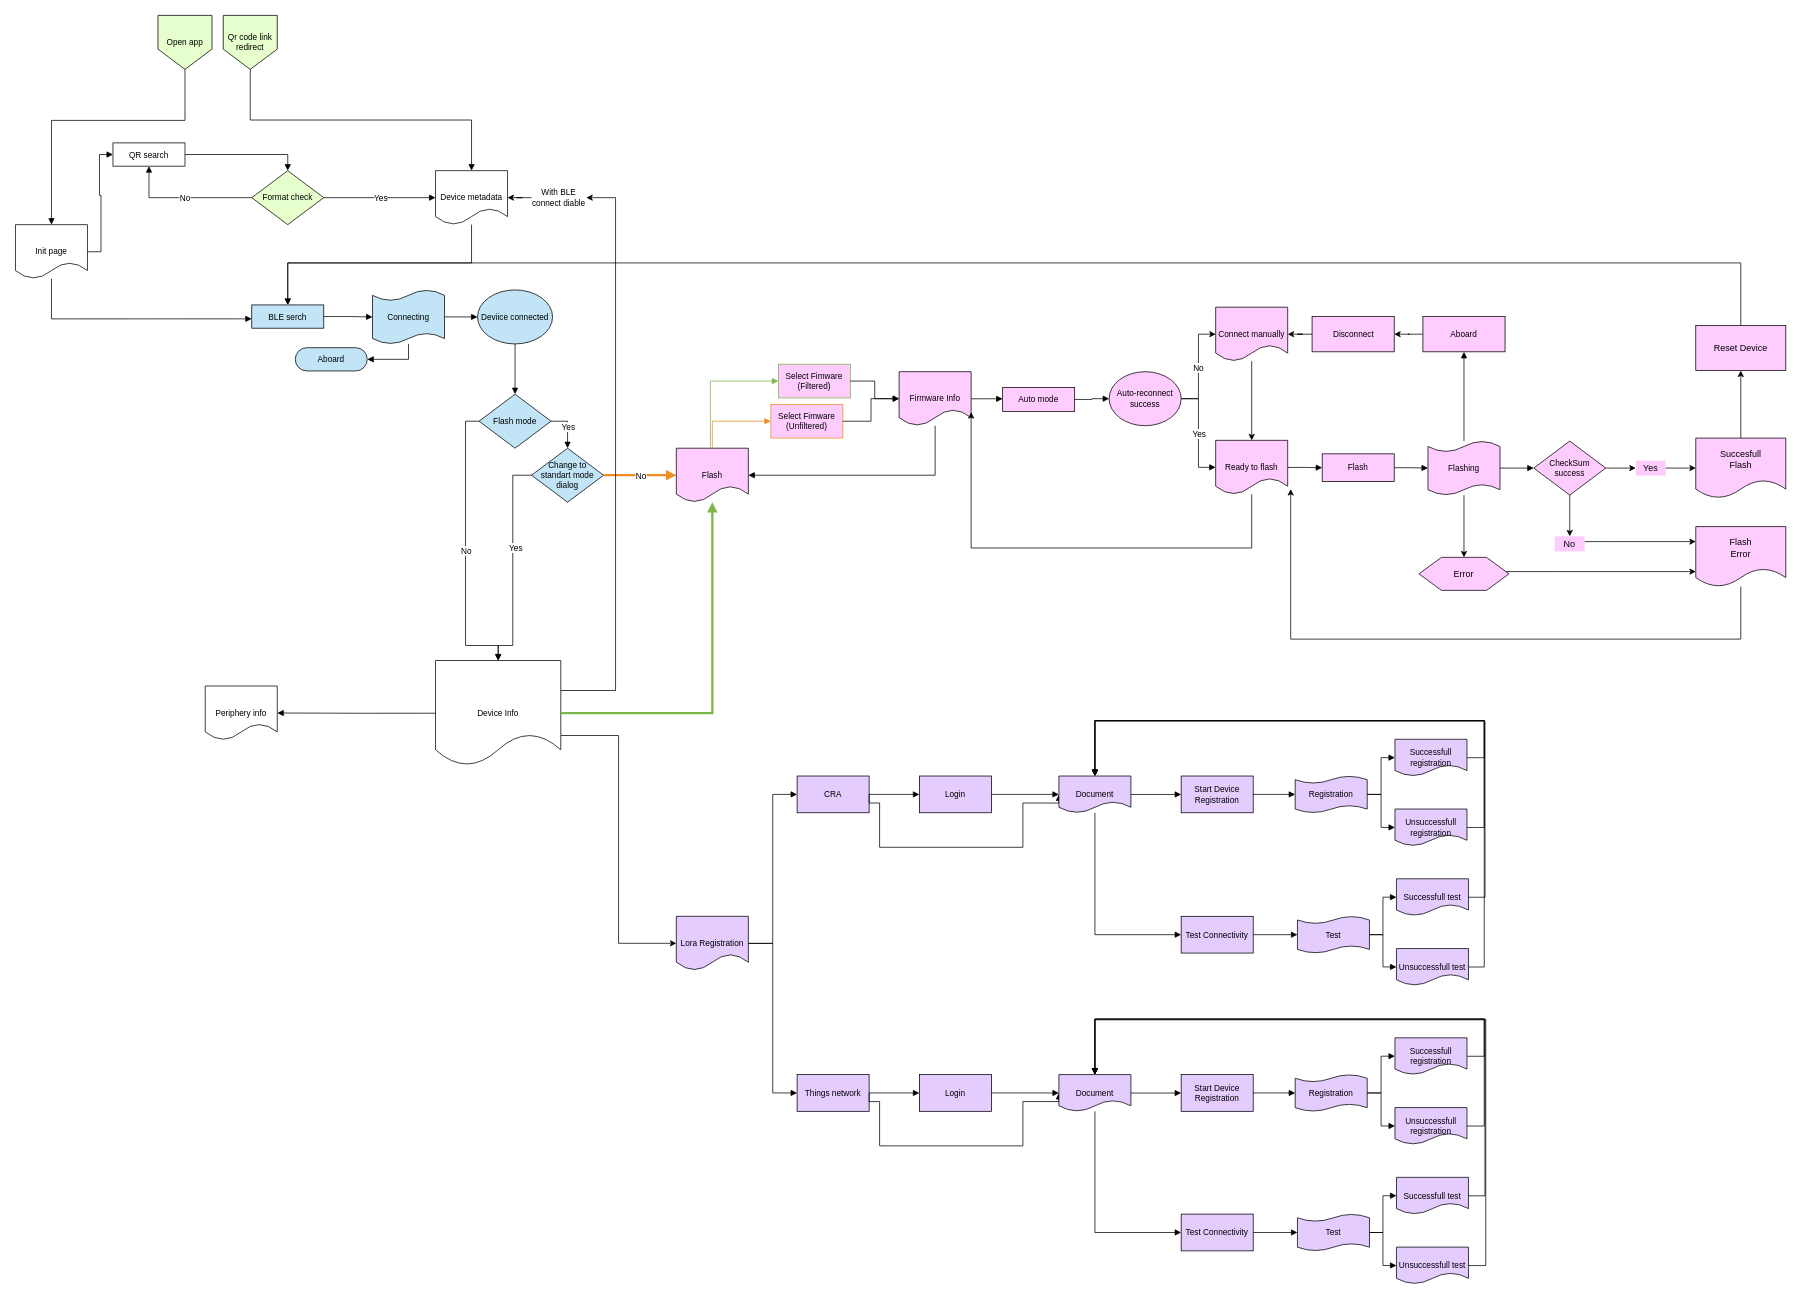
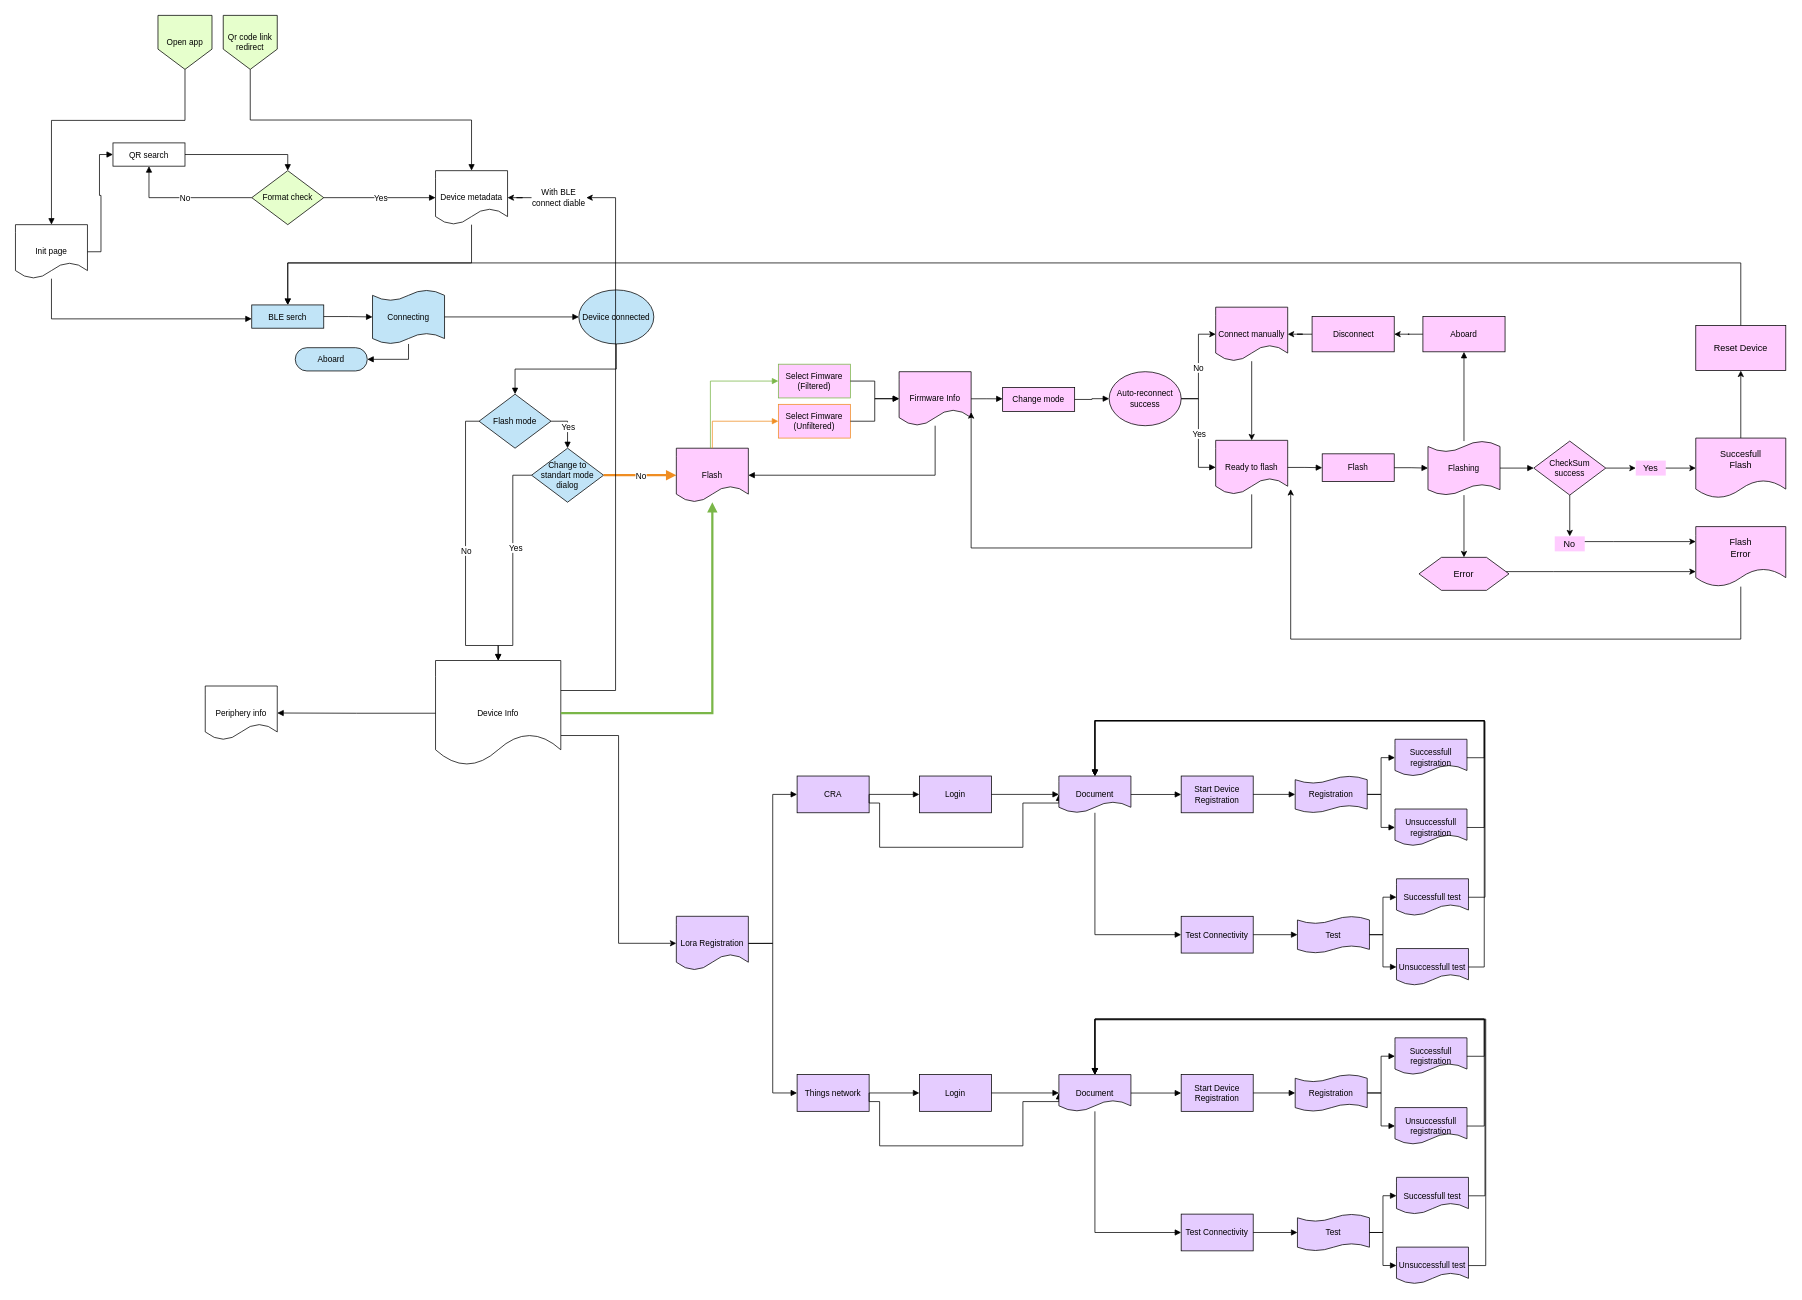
(515, 317) -> (616, 317)
(1038, 399) -> (1038, 399)
(807, 421) -> (814, 421)
